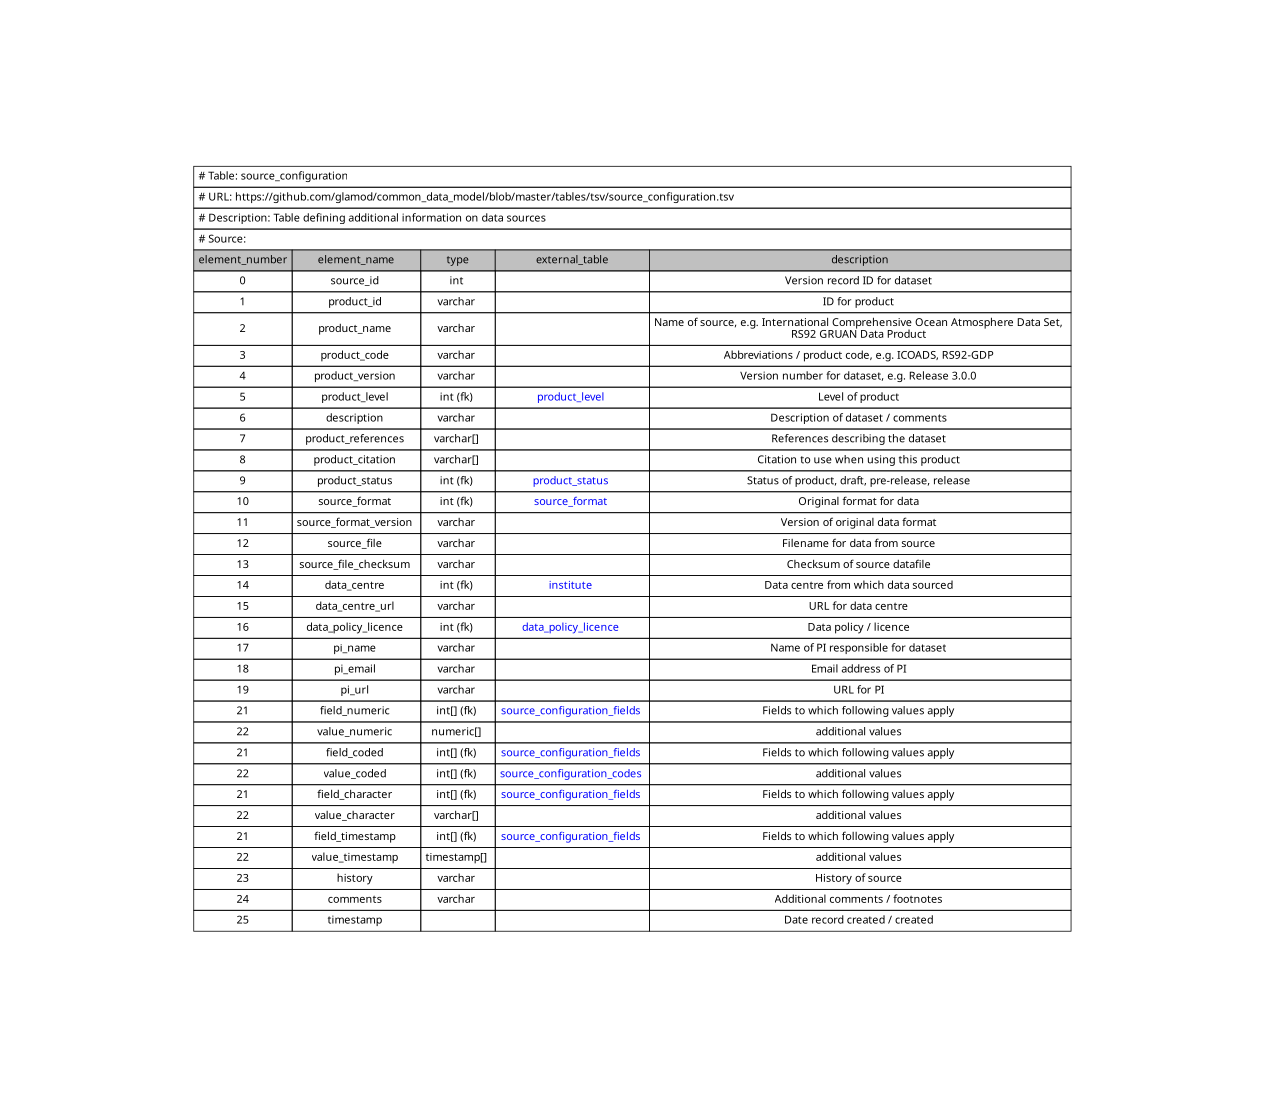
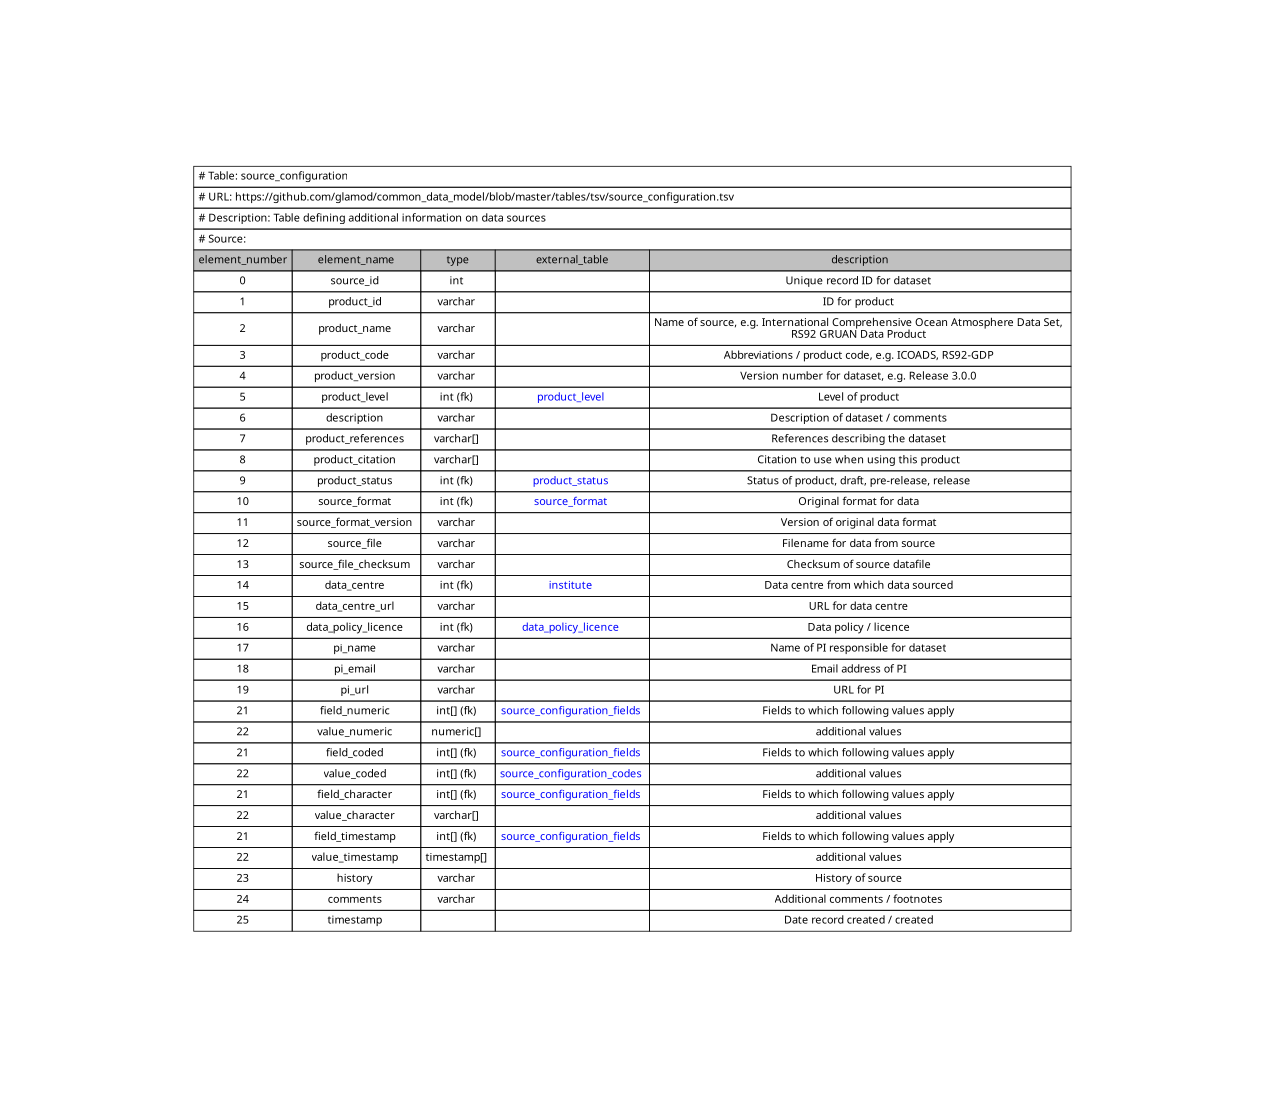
(860, 281) -> (860, 281)
